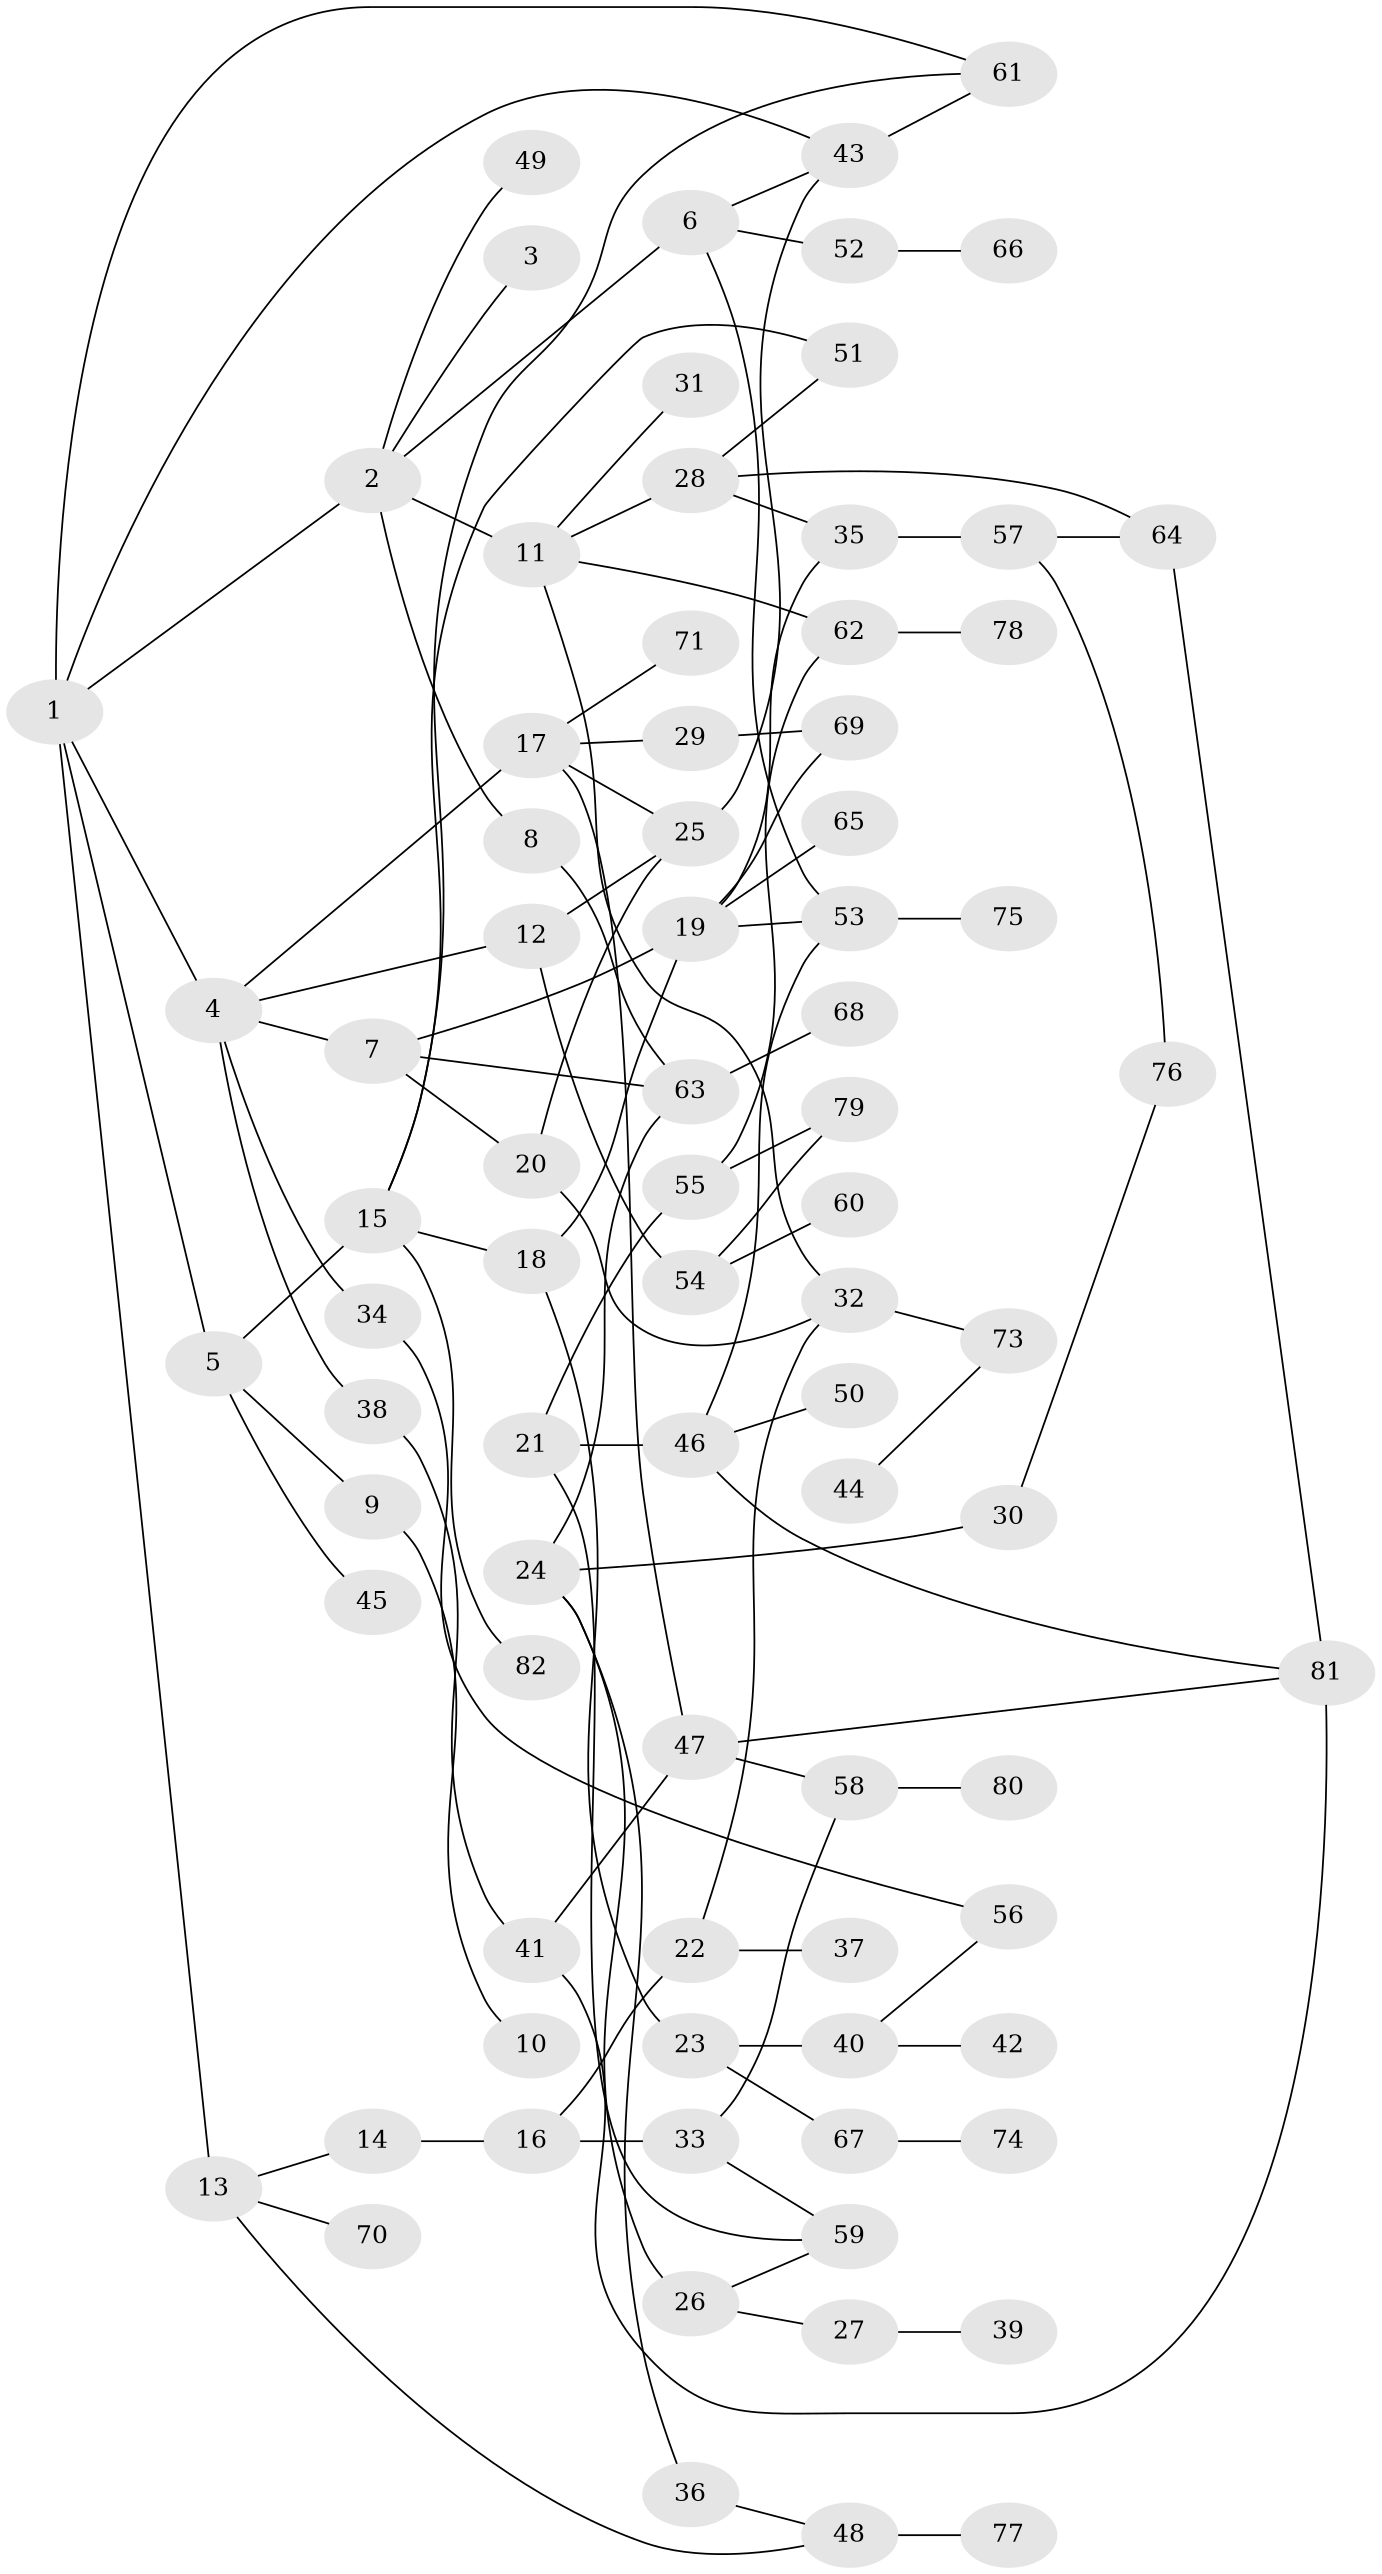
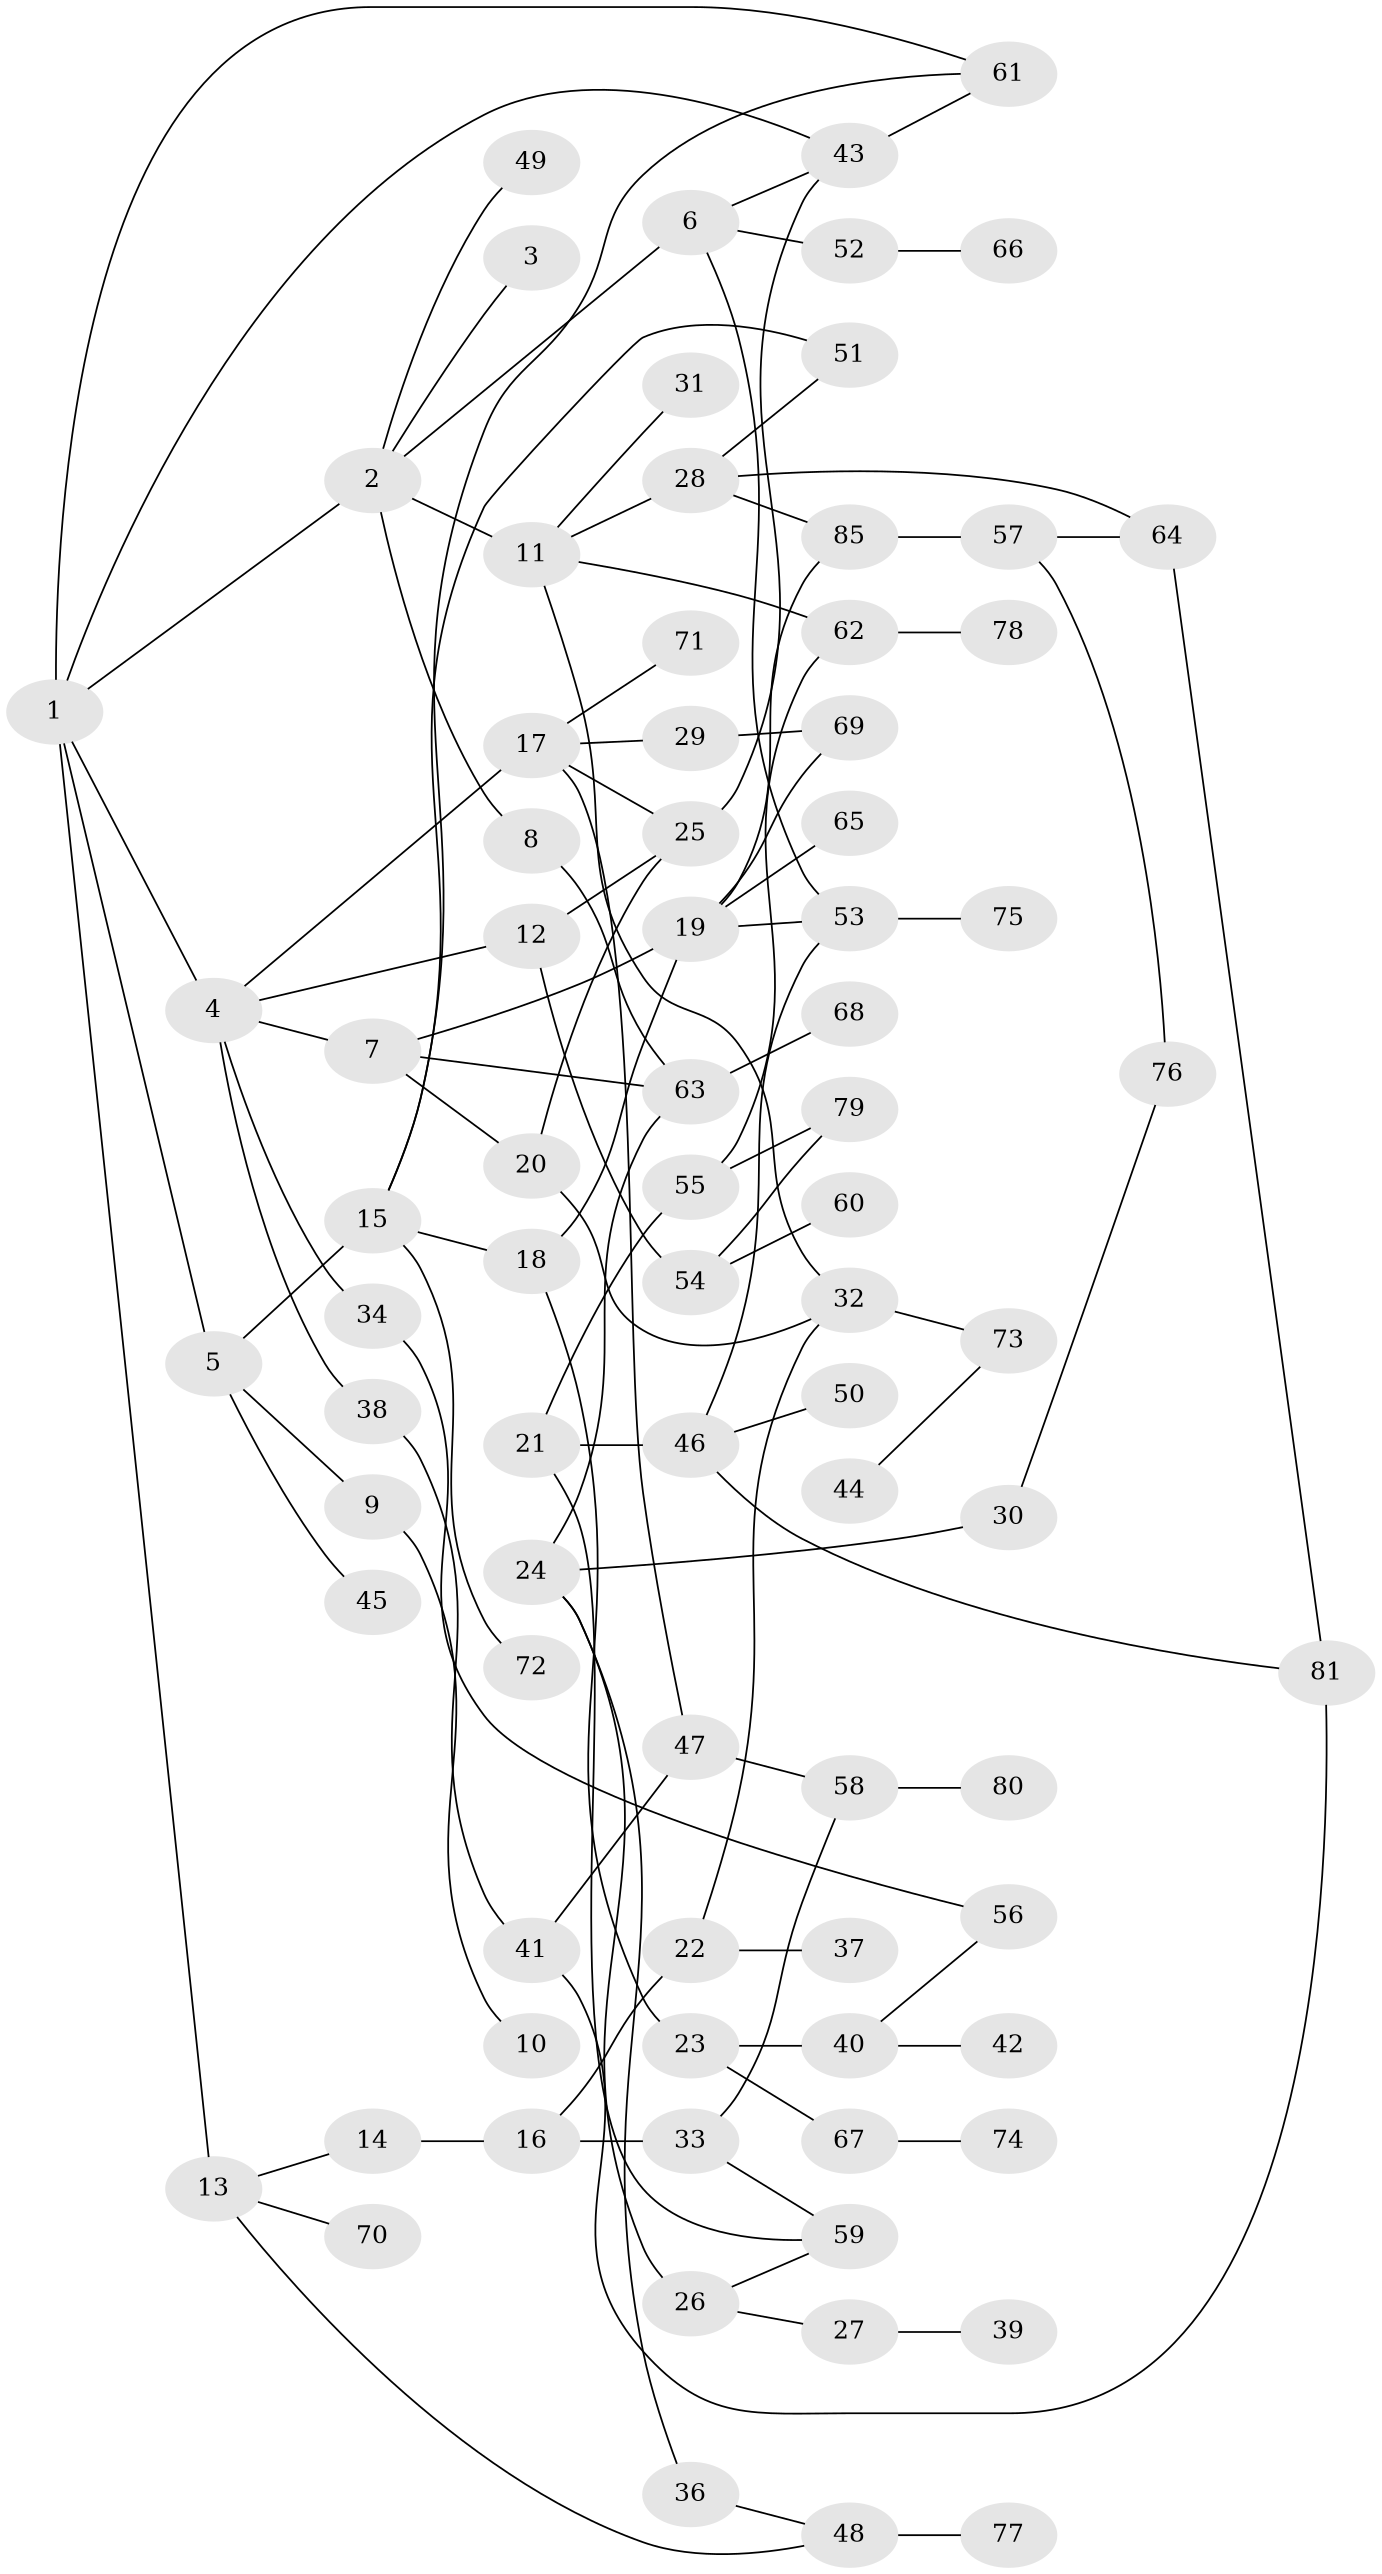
(850, 537) -> (850, 537)
(532, 1668) -> (532, 1668)
(1009, 1710) -> none
